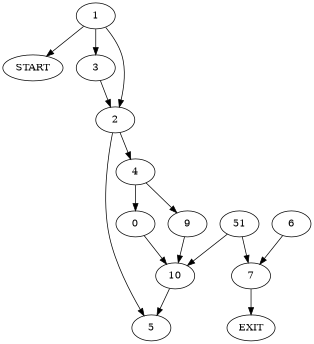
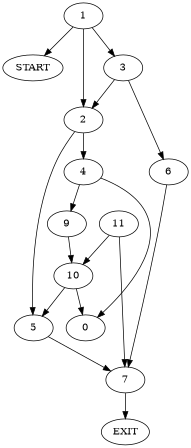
none -> (144, 117)
(239, 224) -> (119, 224)
(153, 247) -> (79, 298)
none -> (76, 352)
